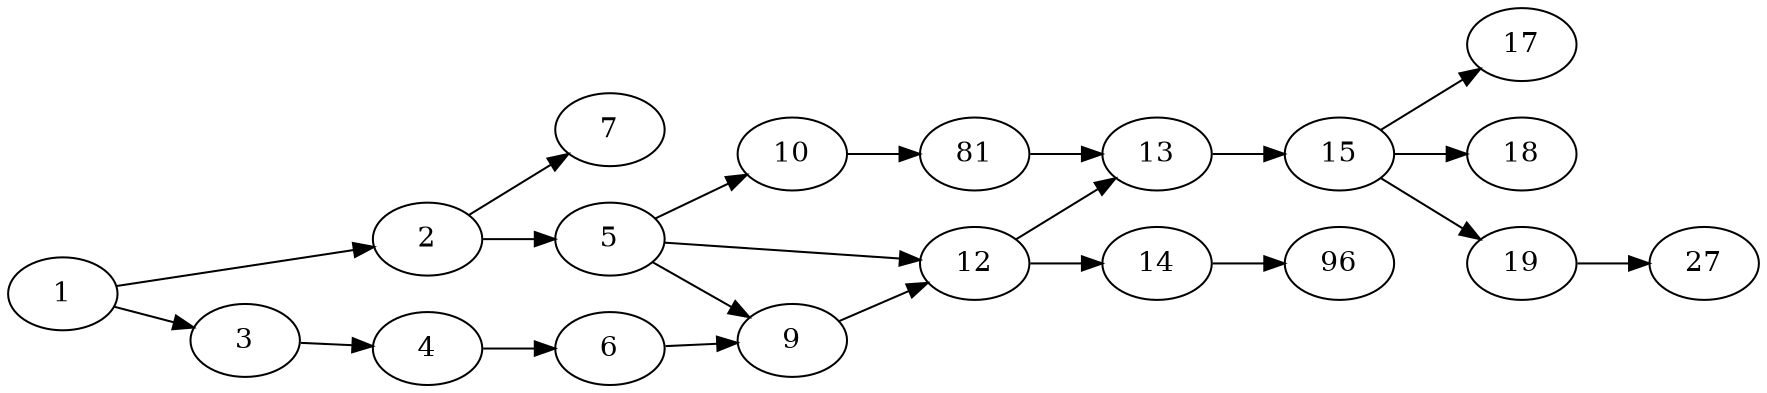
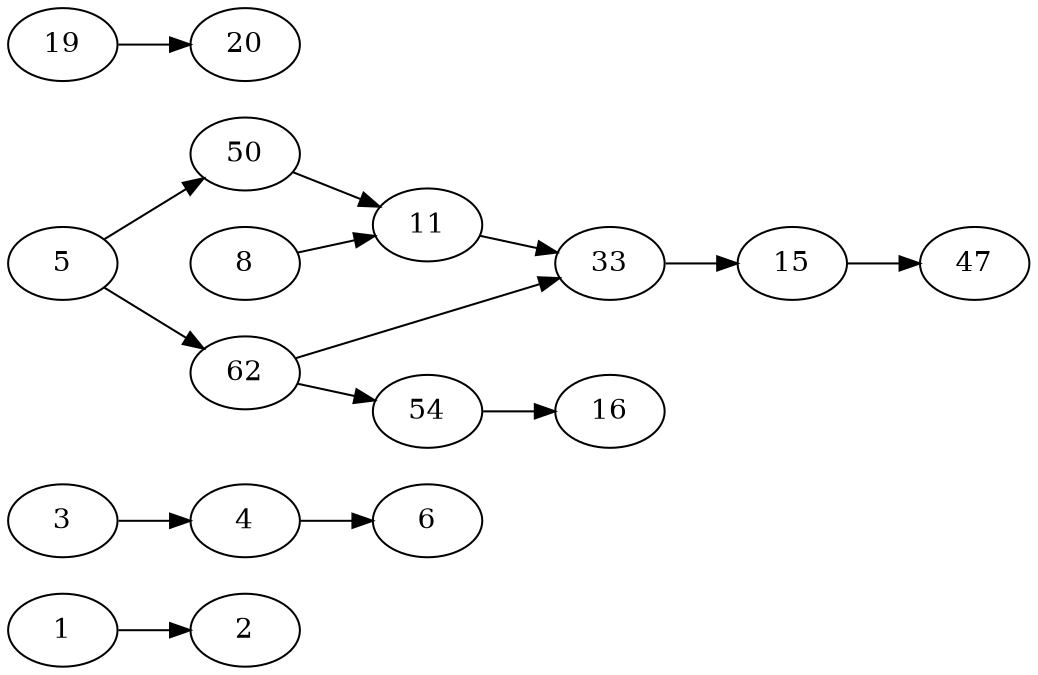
(1522, 45) -> (975, 263)
(610, 130) -> none
(792, 154) -> (245, 154)
(975, 154) -> (428, 225)
(1157, 154) -> (610, 263)
(1522, 154) -> none
(1422, 203) -> none
(509, 239) -> none
none -> (245, 263)
(975, 263) -> (245, 373)
(1157, 263) -> (428, 411)
(1339, 263) -> (610, 411)
(1704, 263) -> (245, 45)
(144, 315) -> none
(792, 340) -> none
